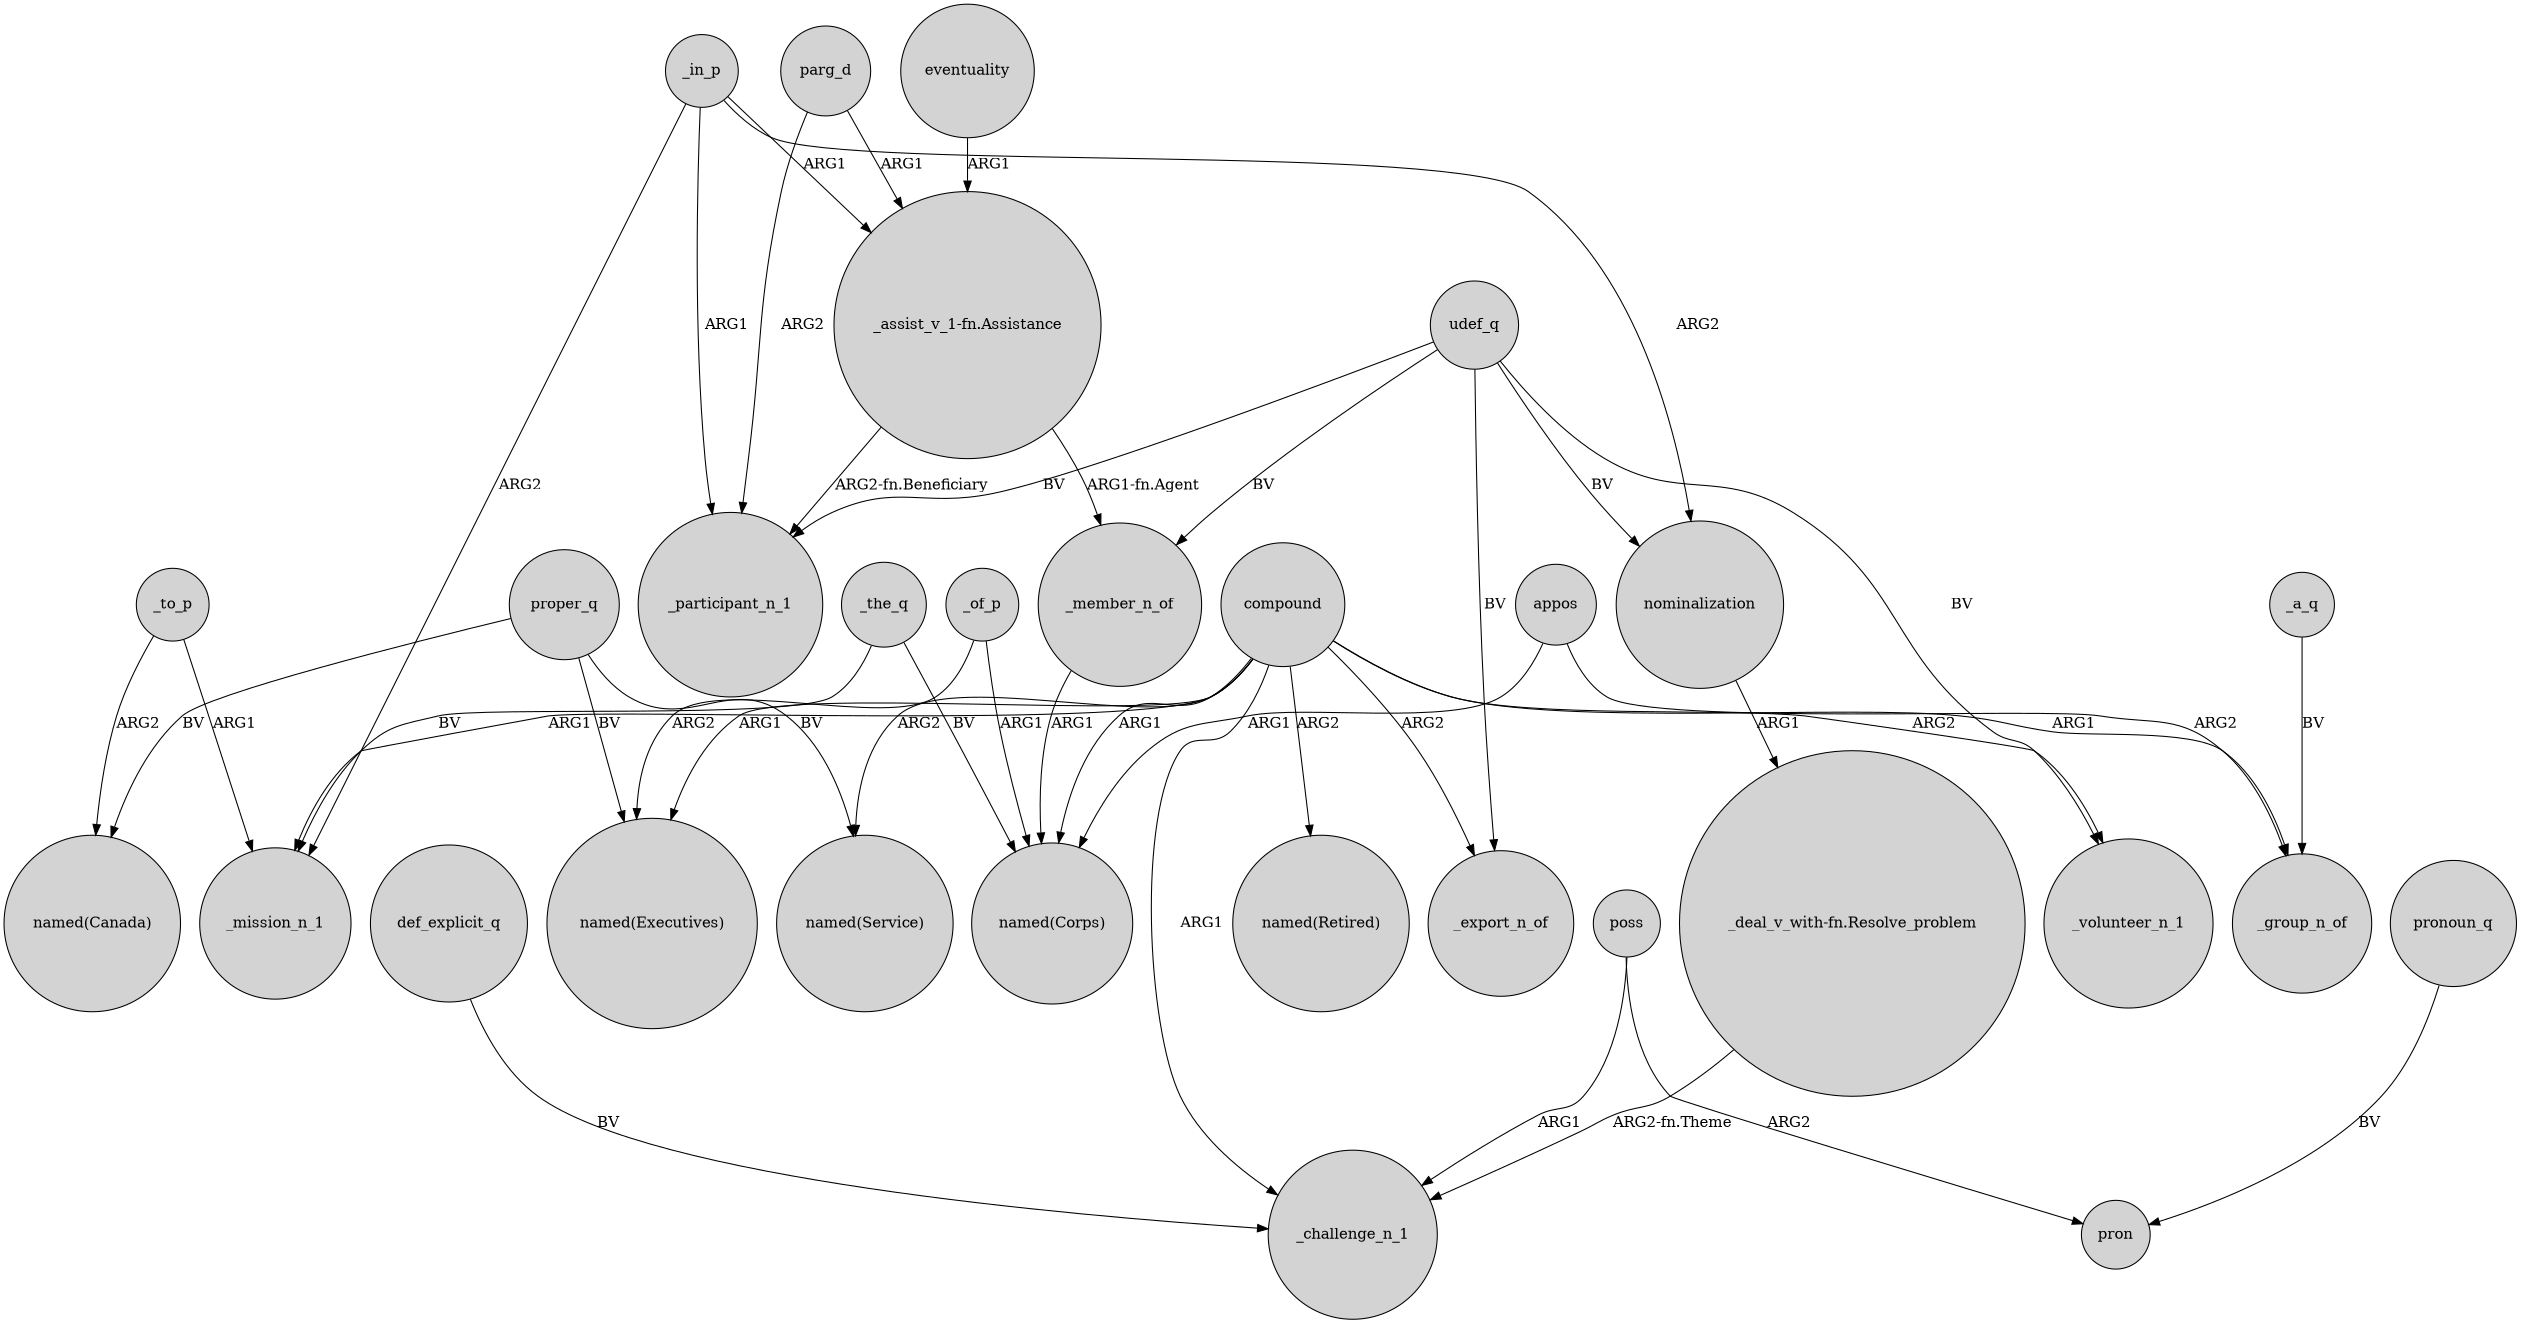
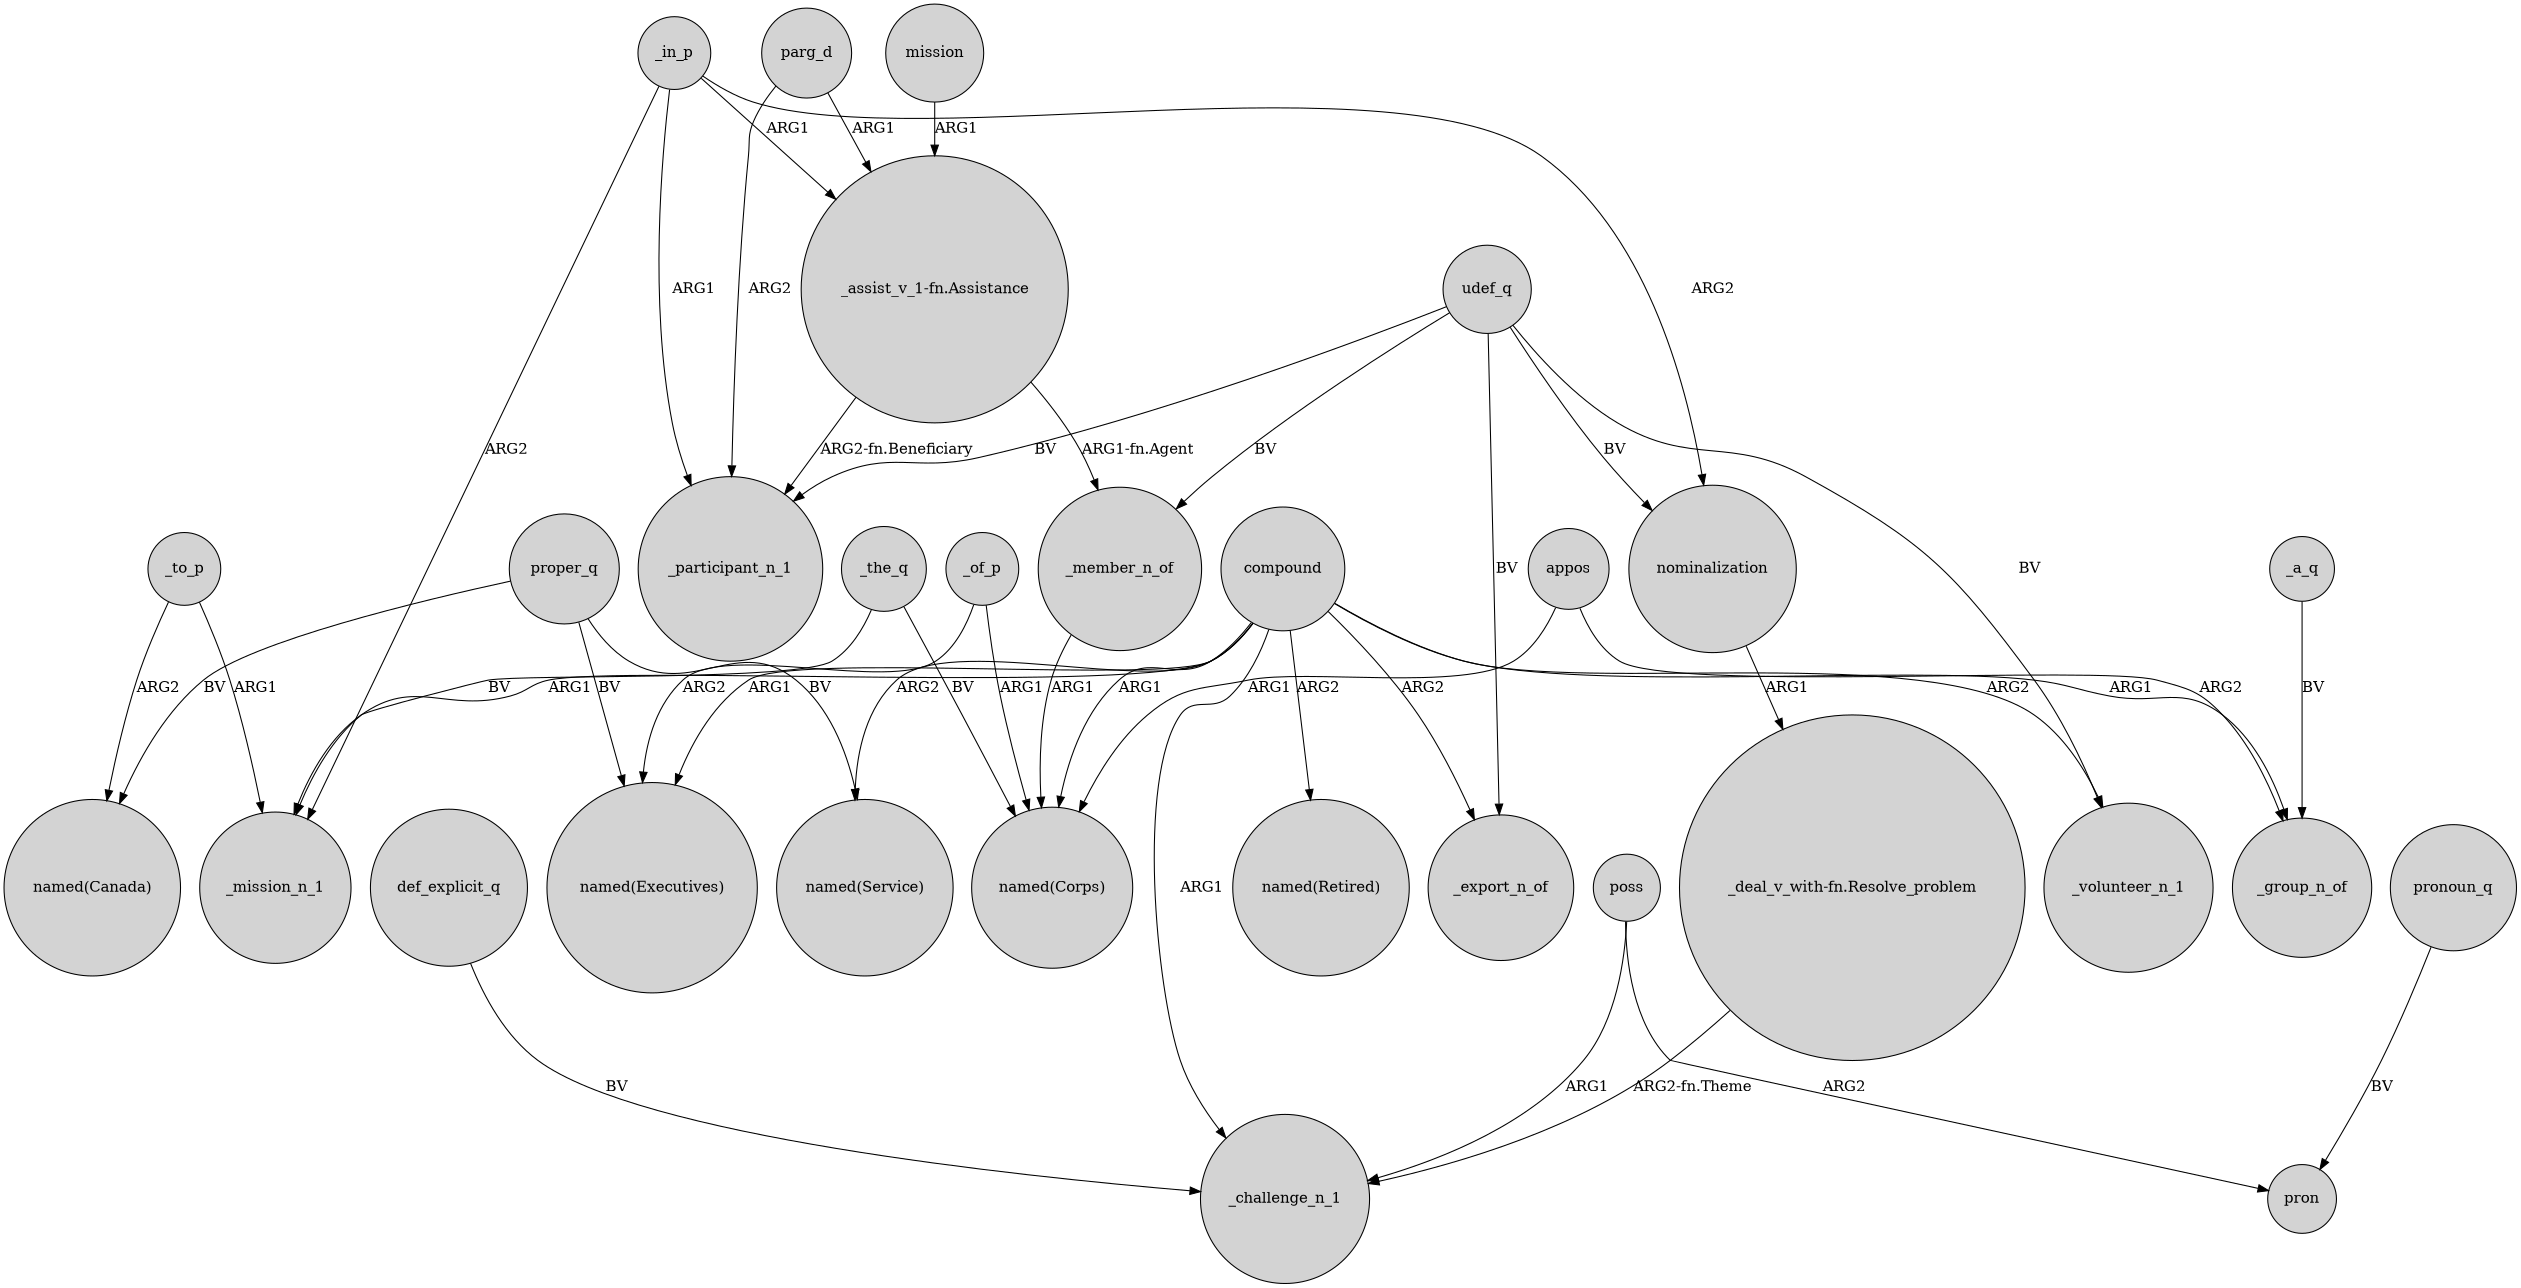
(968, 71) -> (935, 53)
